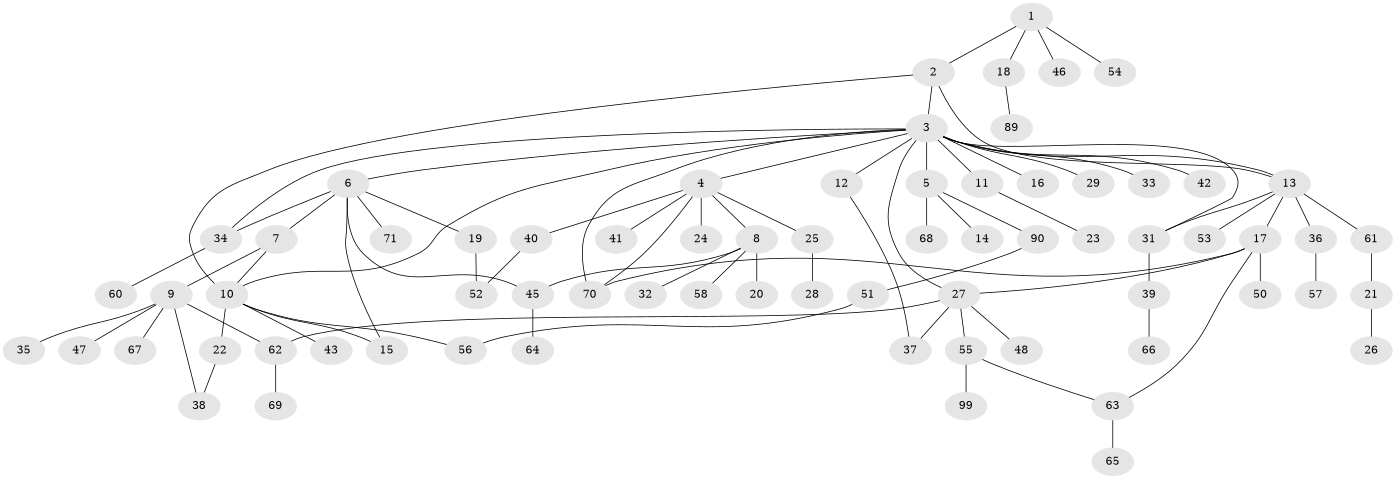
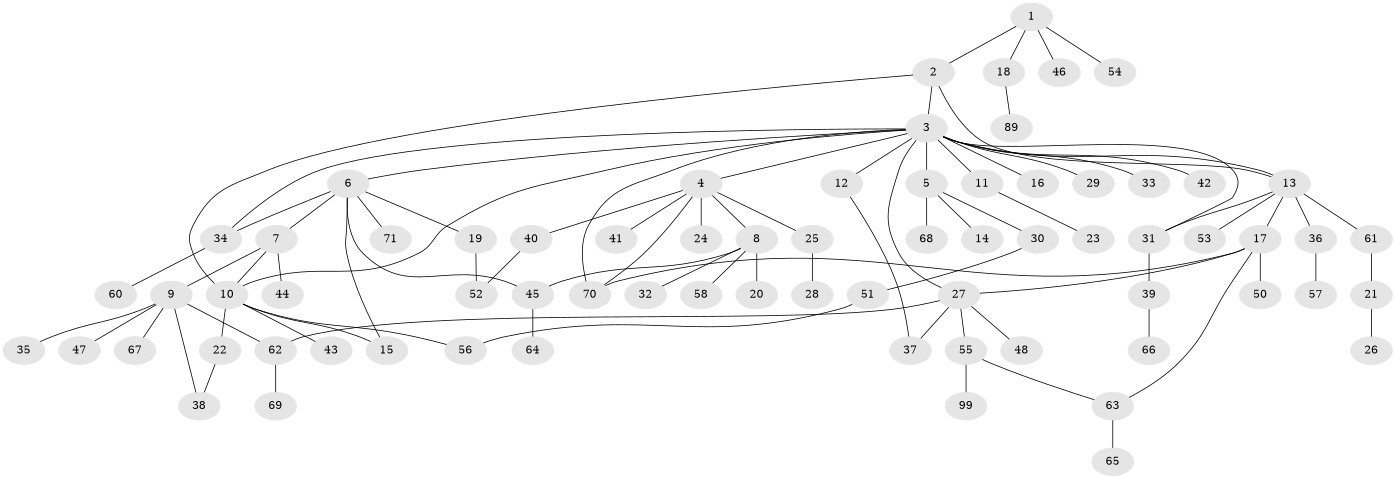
(1038, 239) -> (1038, 239)
none -> (283, 295)
